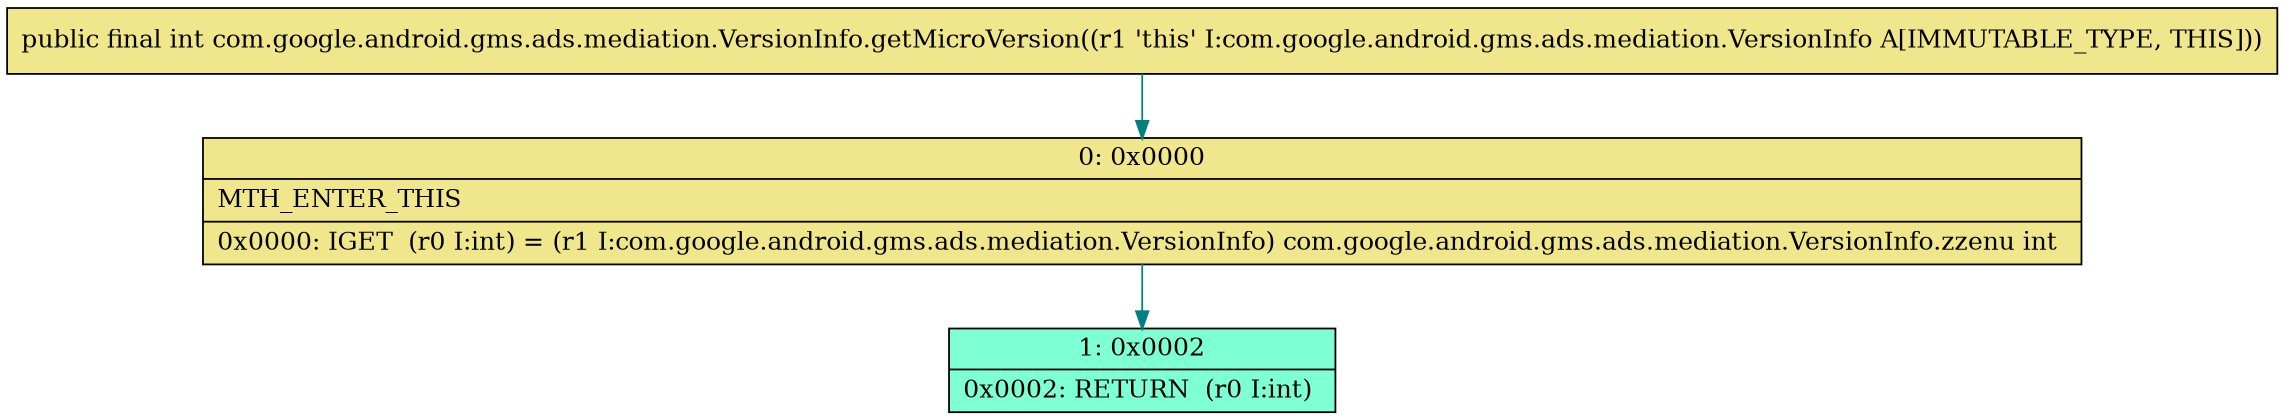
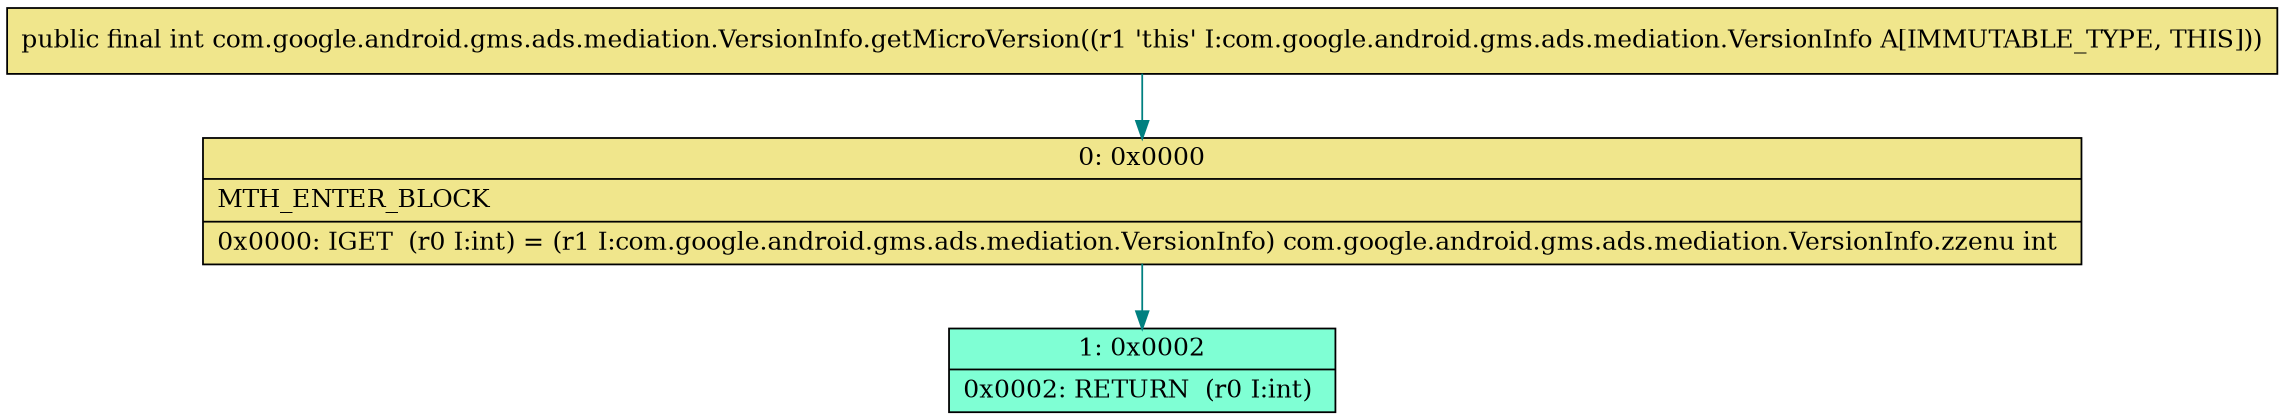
(340, 199) -> (354, 199)
